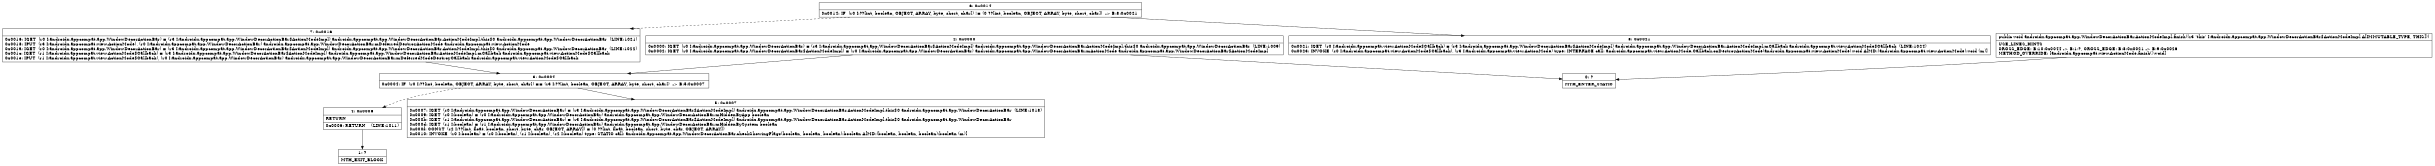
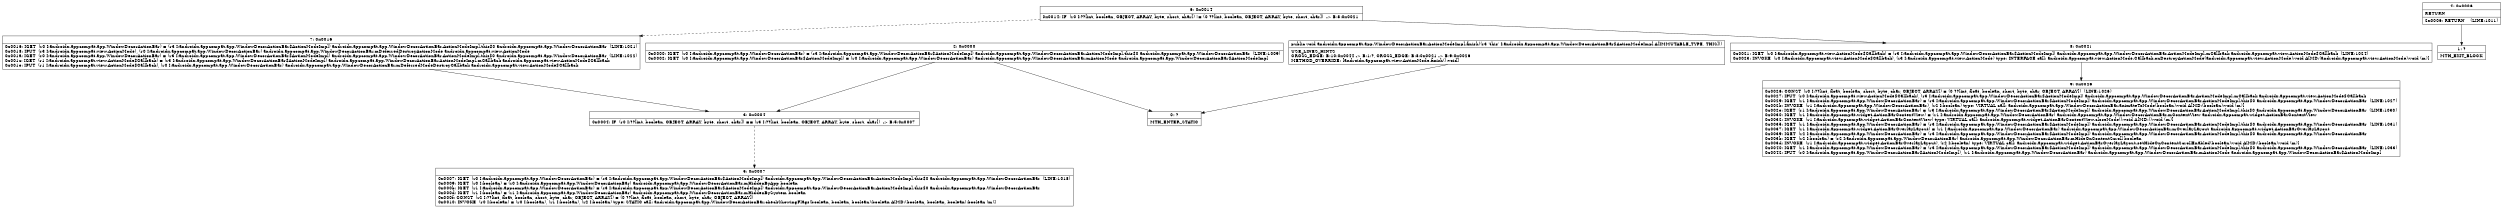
(605, 94) -> (754, 145)
(422, 95) -> none
none -> (2081, 119)
(362, 126) -> (2462, 21)
